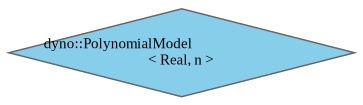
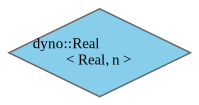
(182, 53) -> (100, 53)
